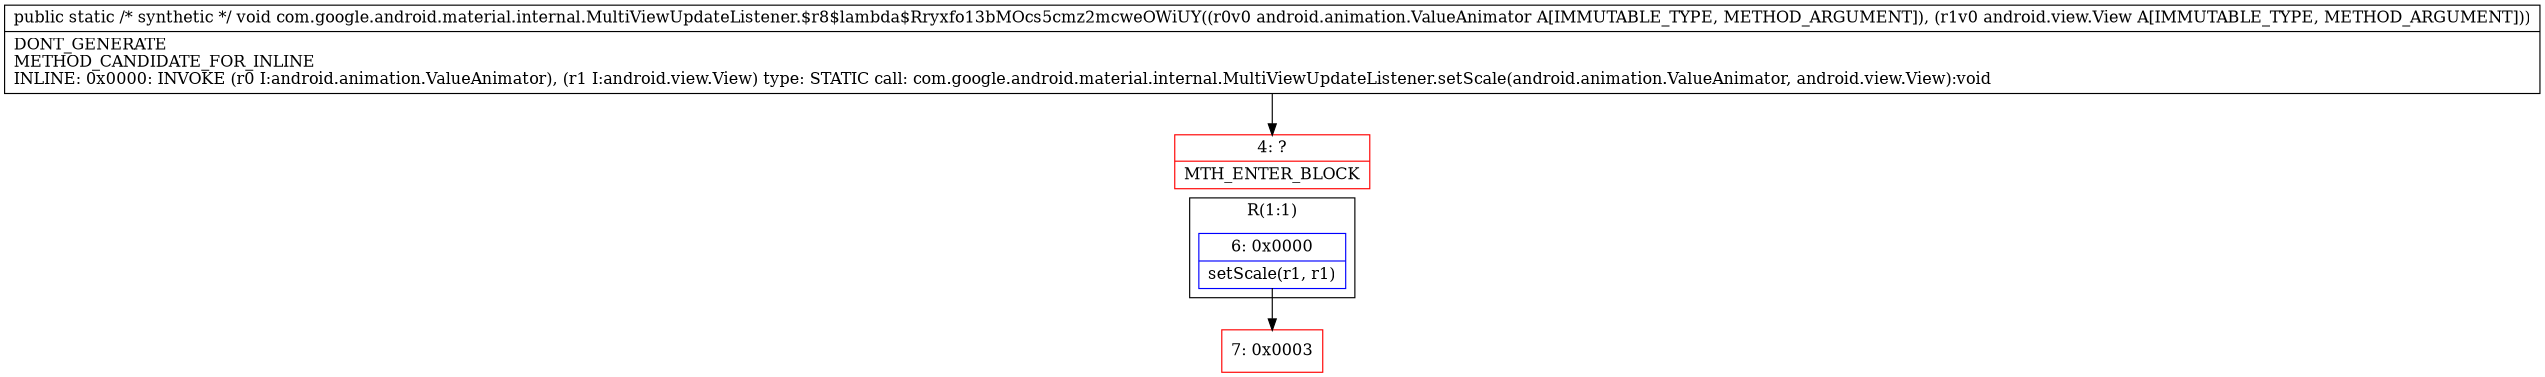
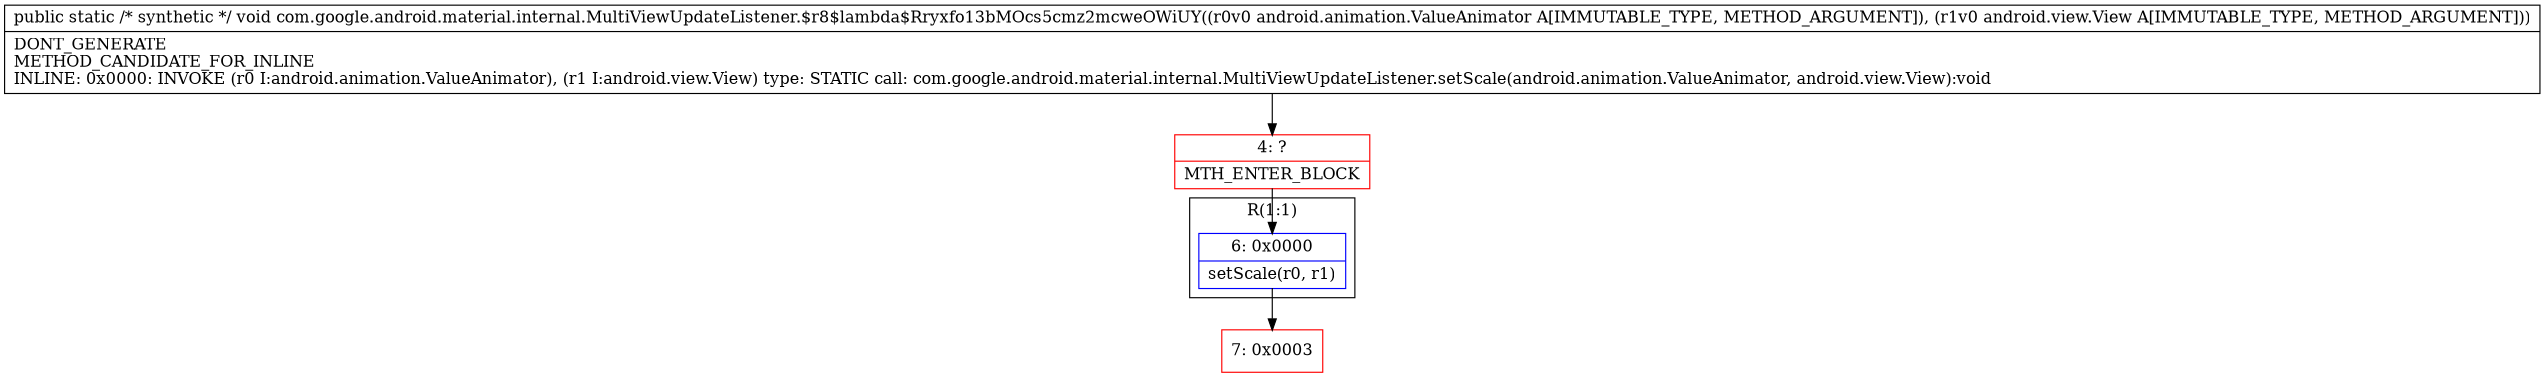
none -> (1272, 205)
(1272, 274) -> (1272, 274)
